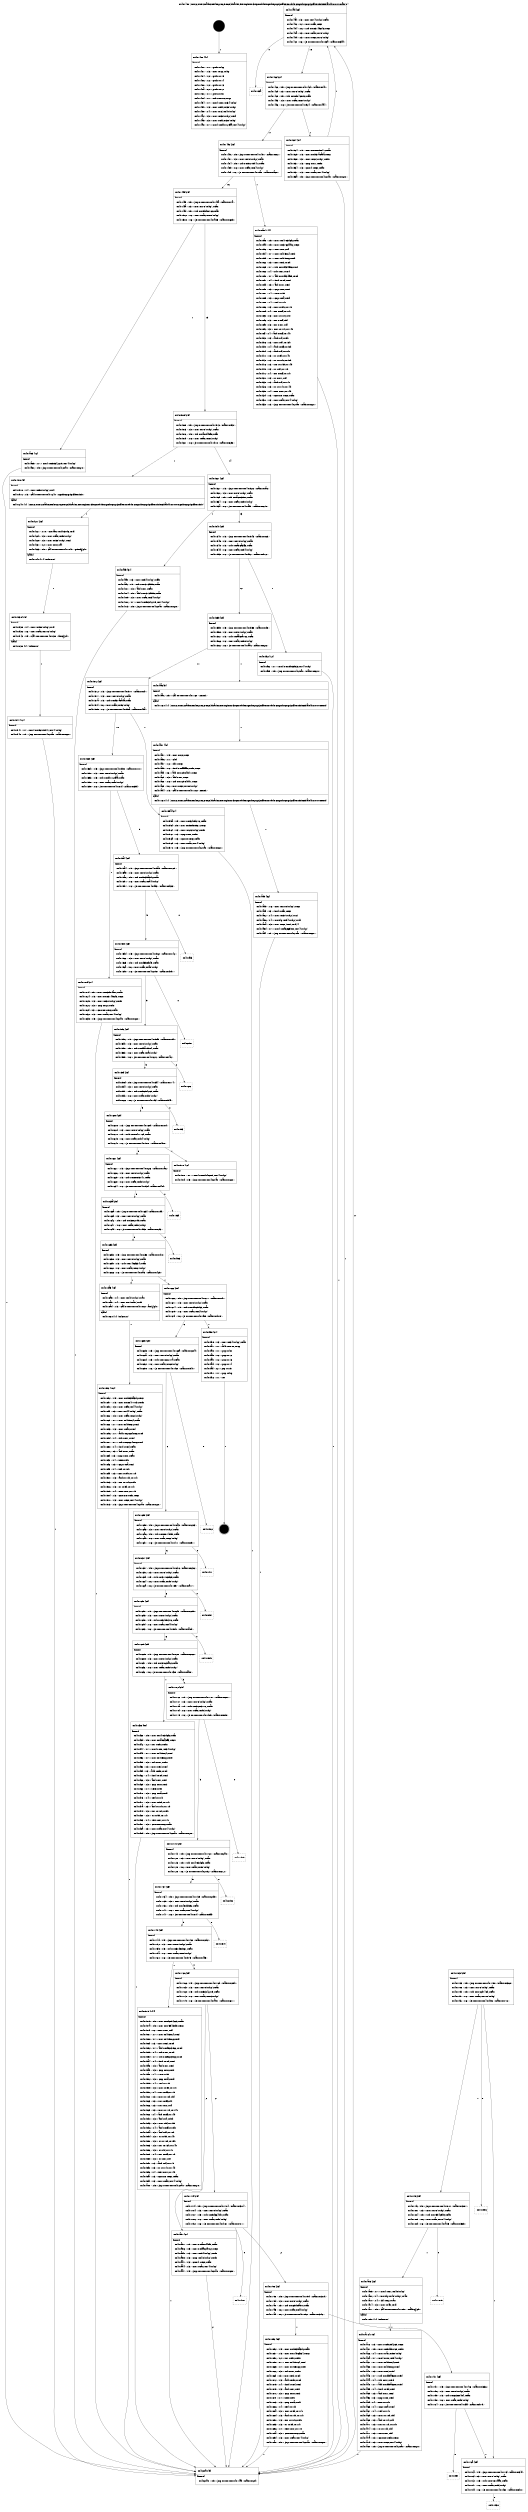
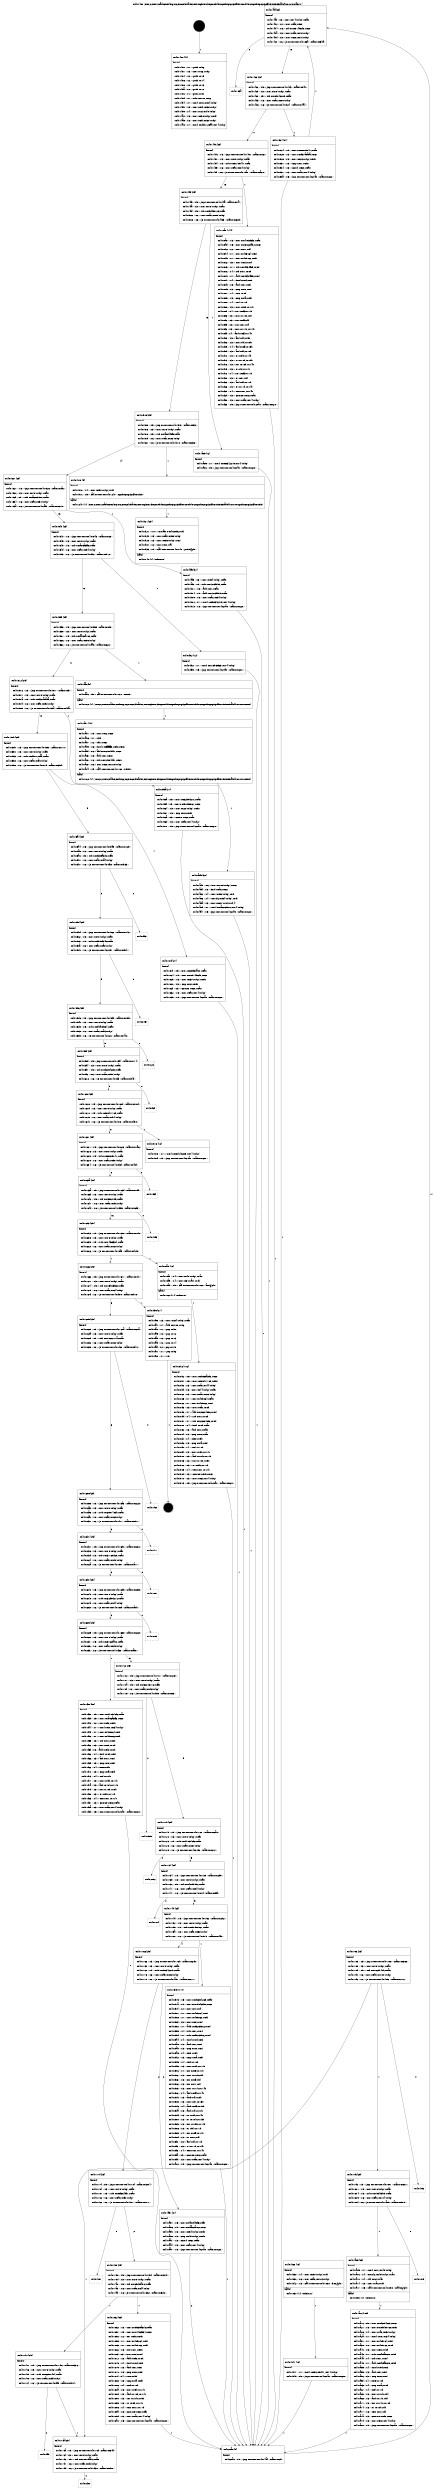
(48, 588) -> none
(134, 1237) -> (112, 1216)
